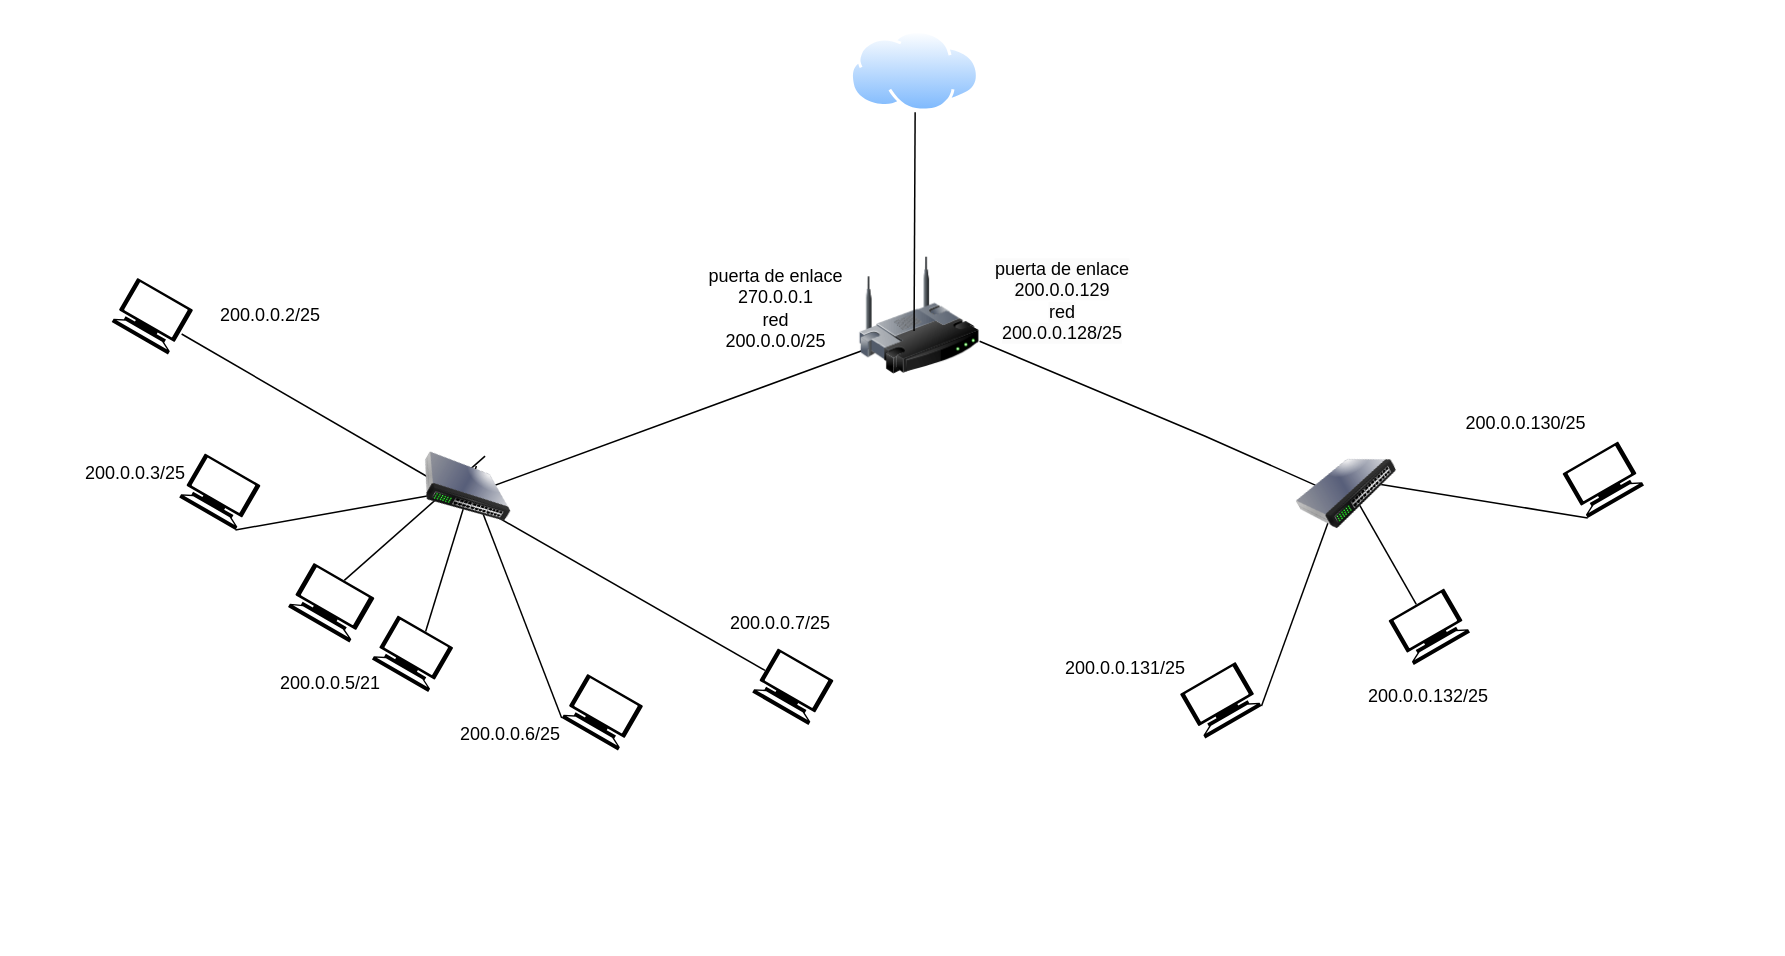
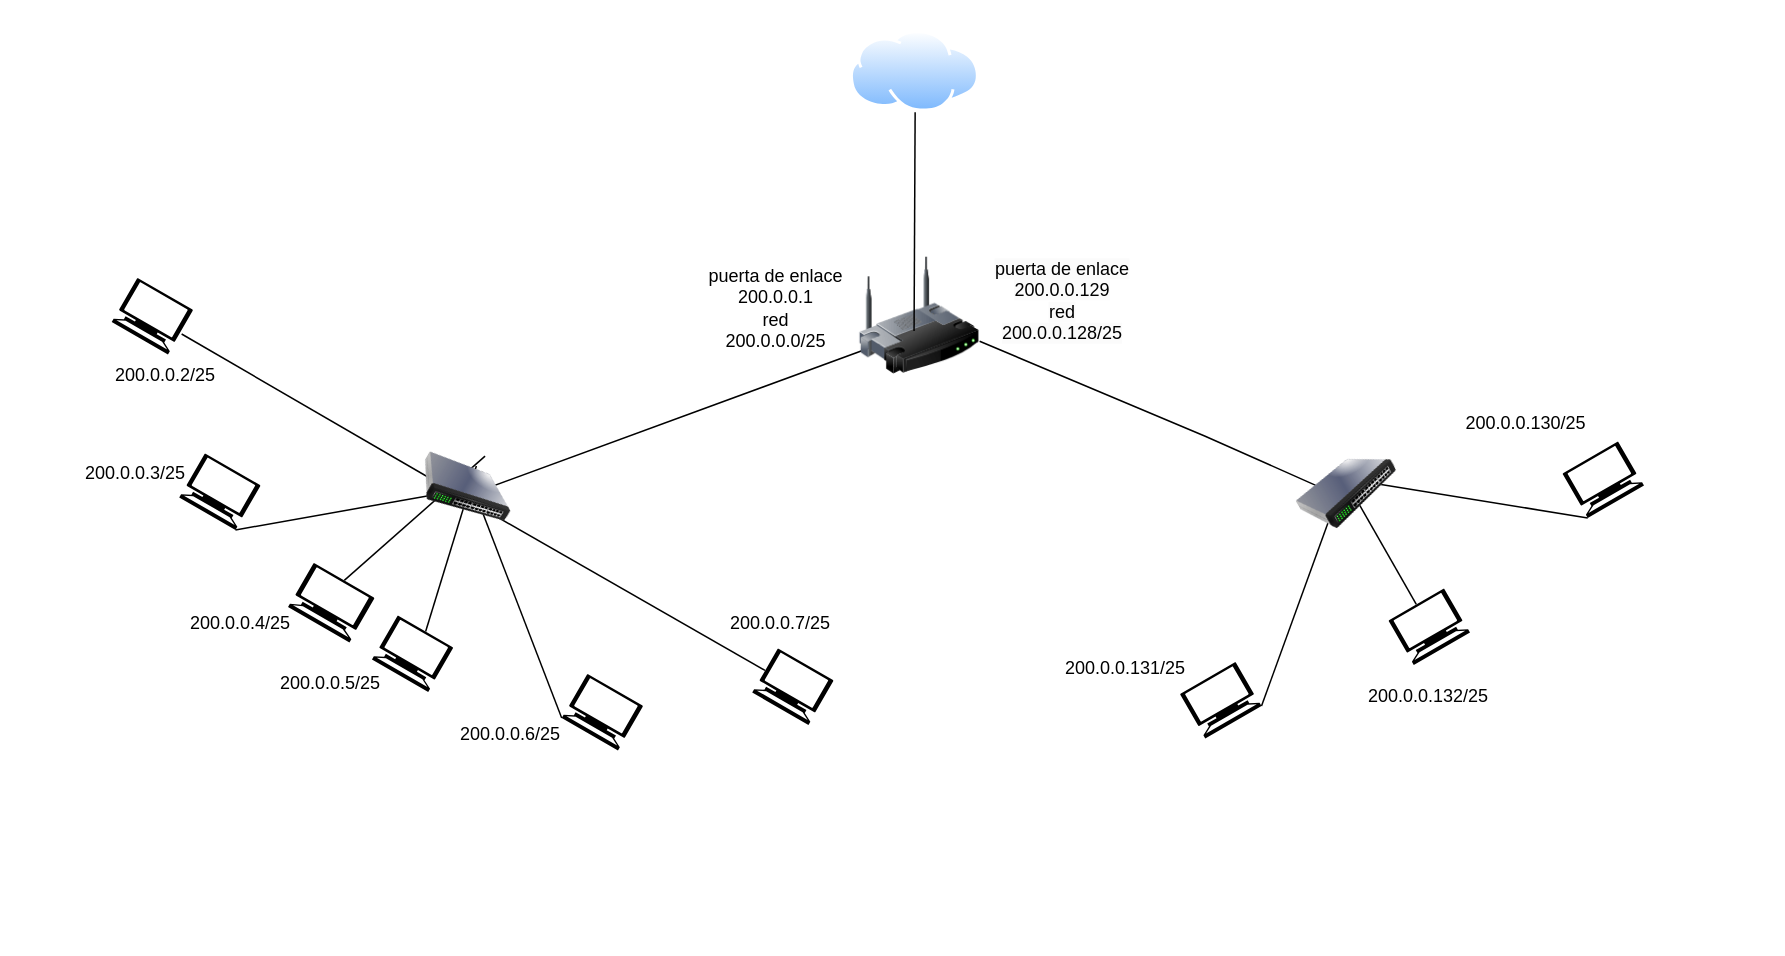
(776, 308) -> (776, 308)
(271, 316) -> (166, 376)
none -> (241, 623)
(331, 683) -> (331, 683)
